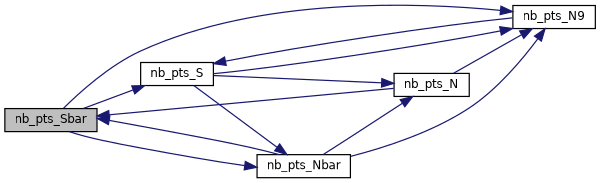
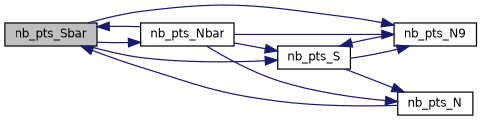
(487, 54) -> none
(236, 116) -> (250, 46)
